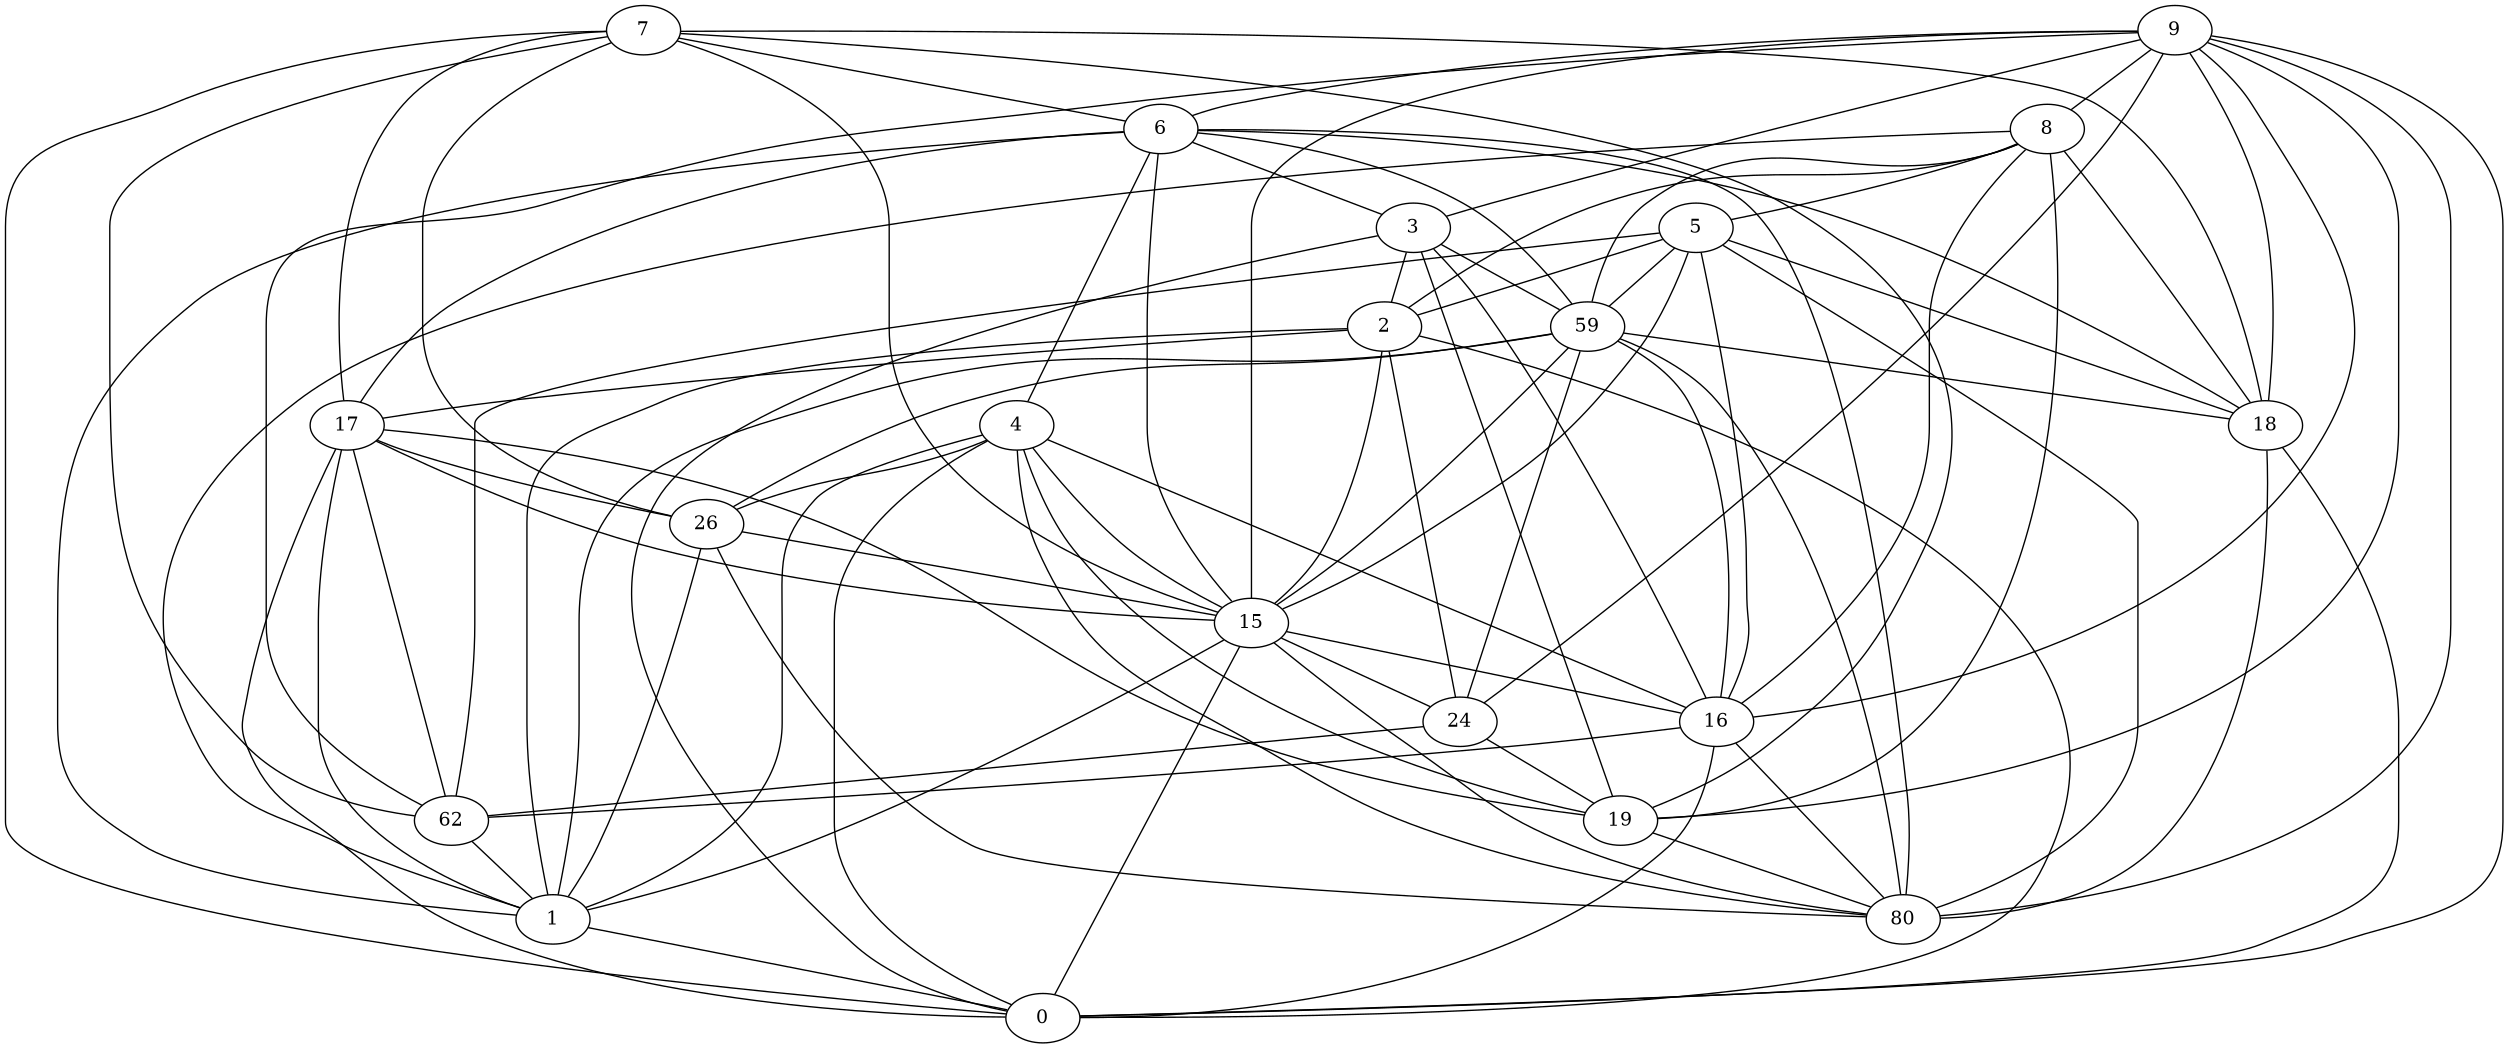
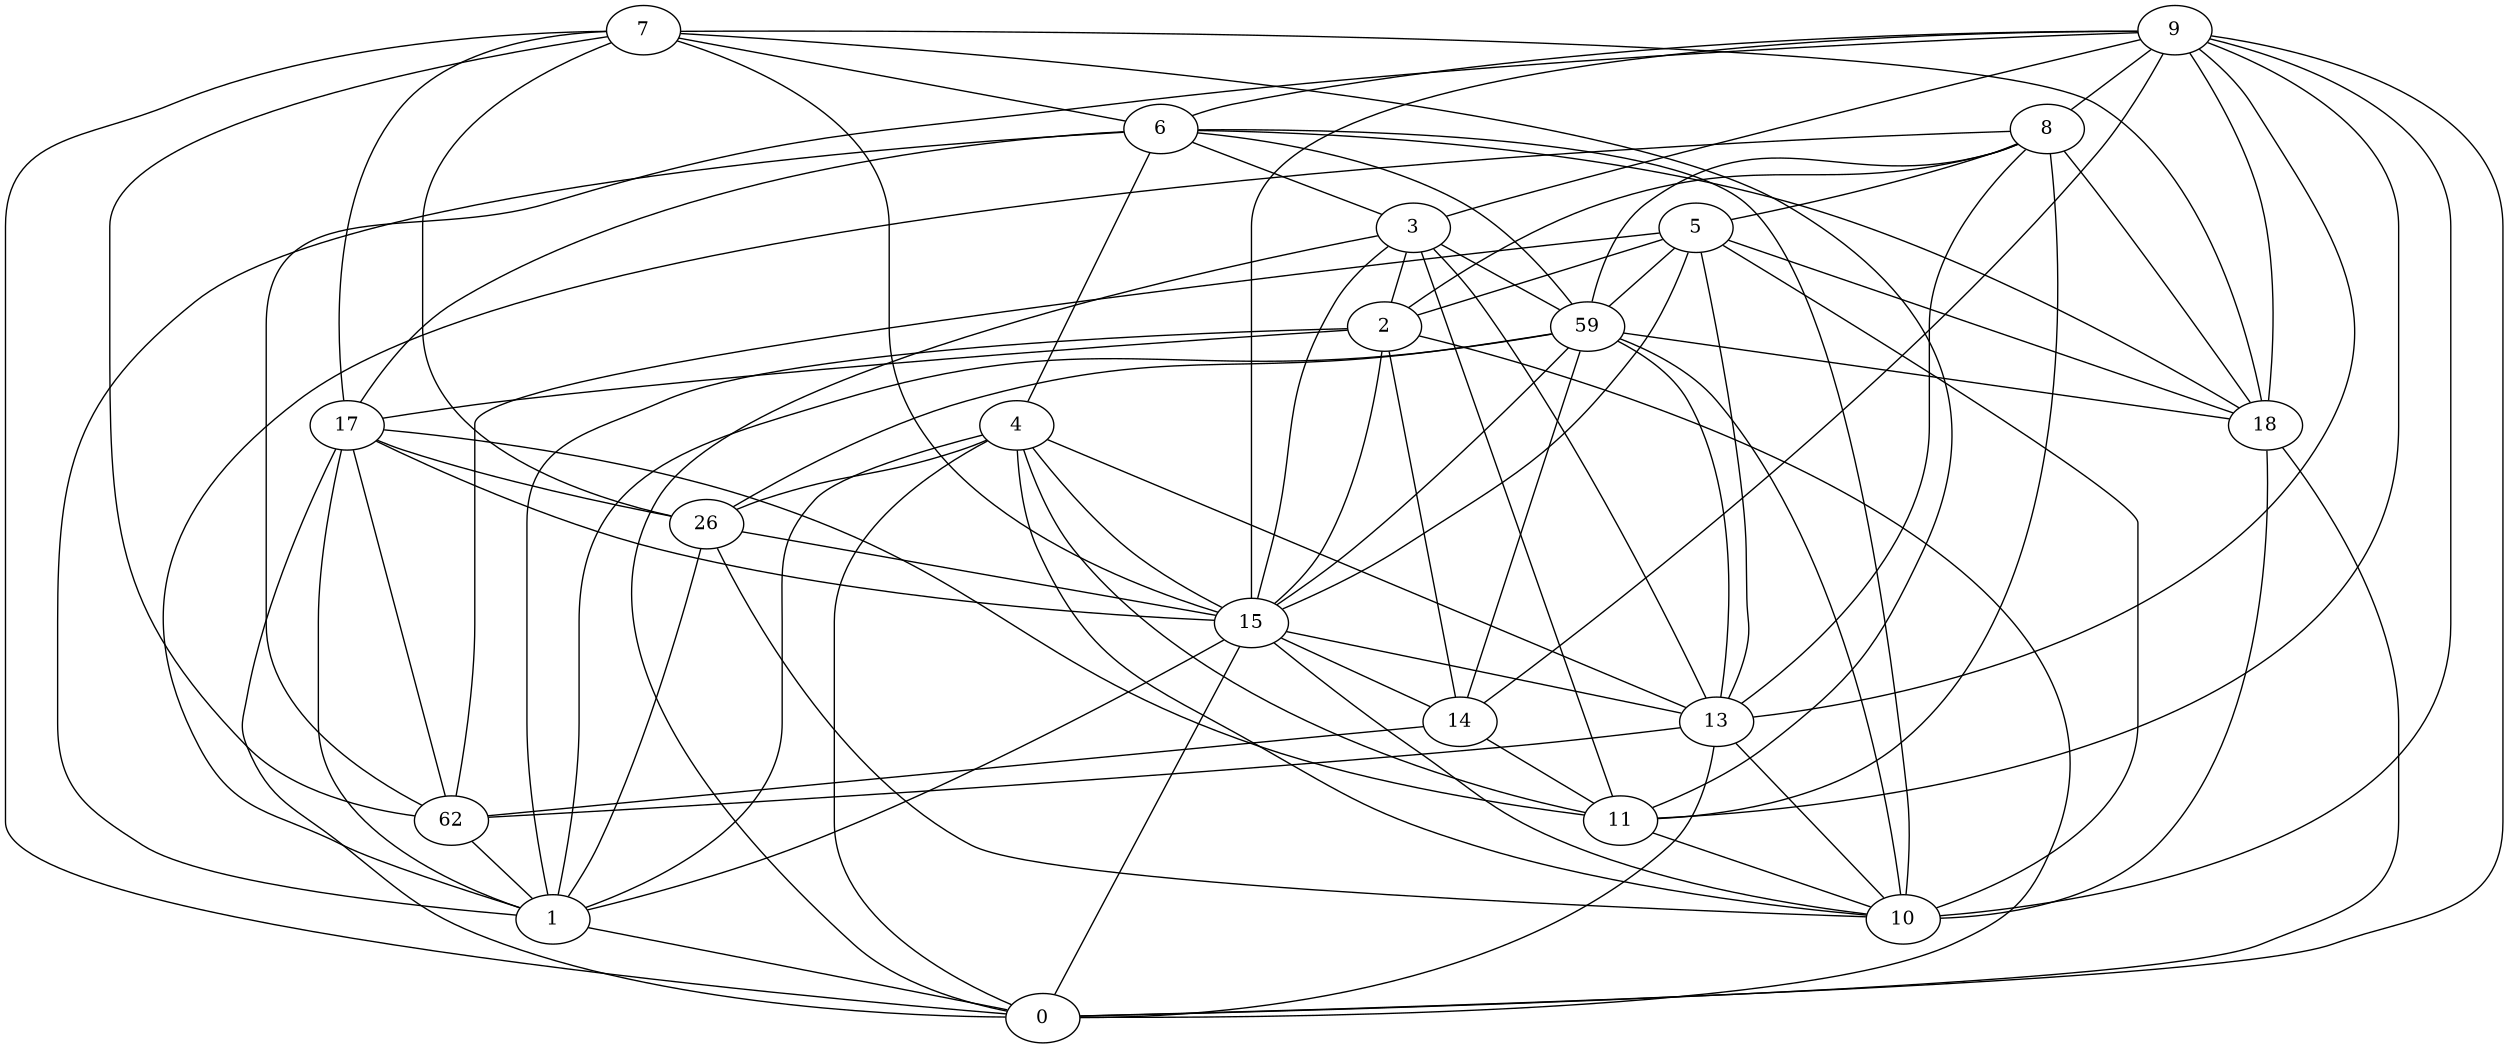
(1147, 389) -> (1294, 409)
(1460, 722) -> (1460, 722)
(1717, 722) -> (1717, 722)
(1621, 821) -> (1621, 821)
(1903, 919) -> (1903, 919)
